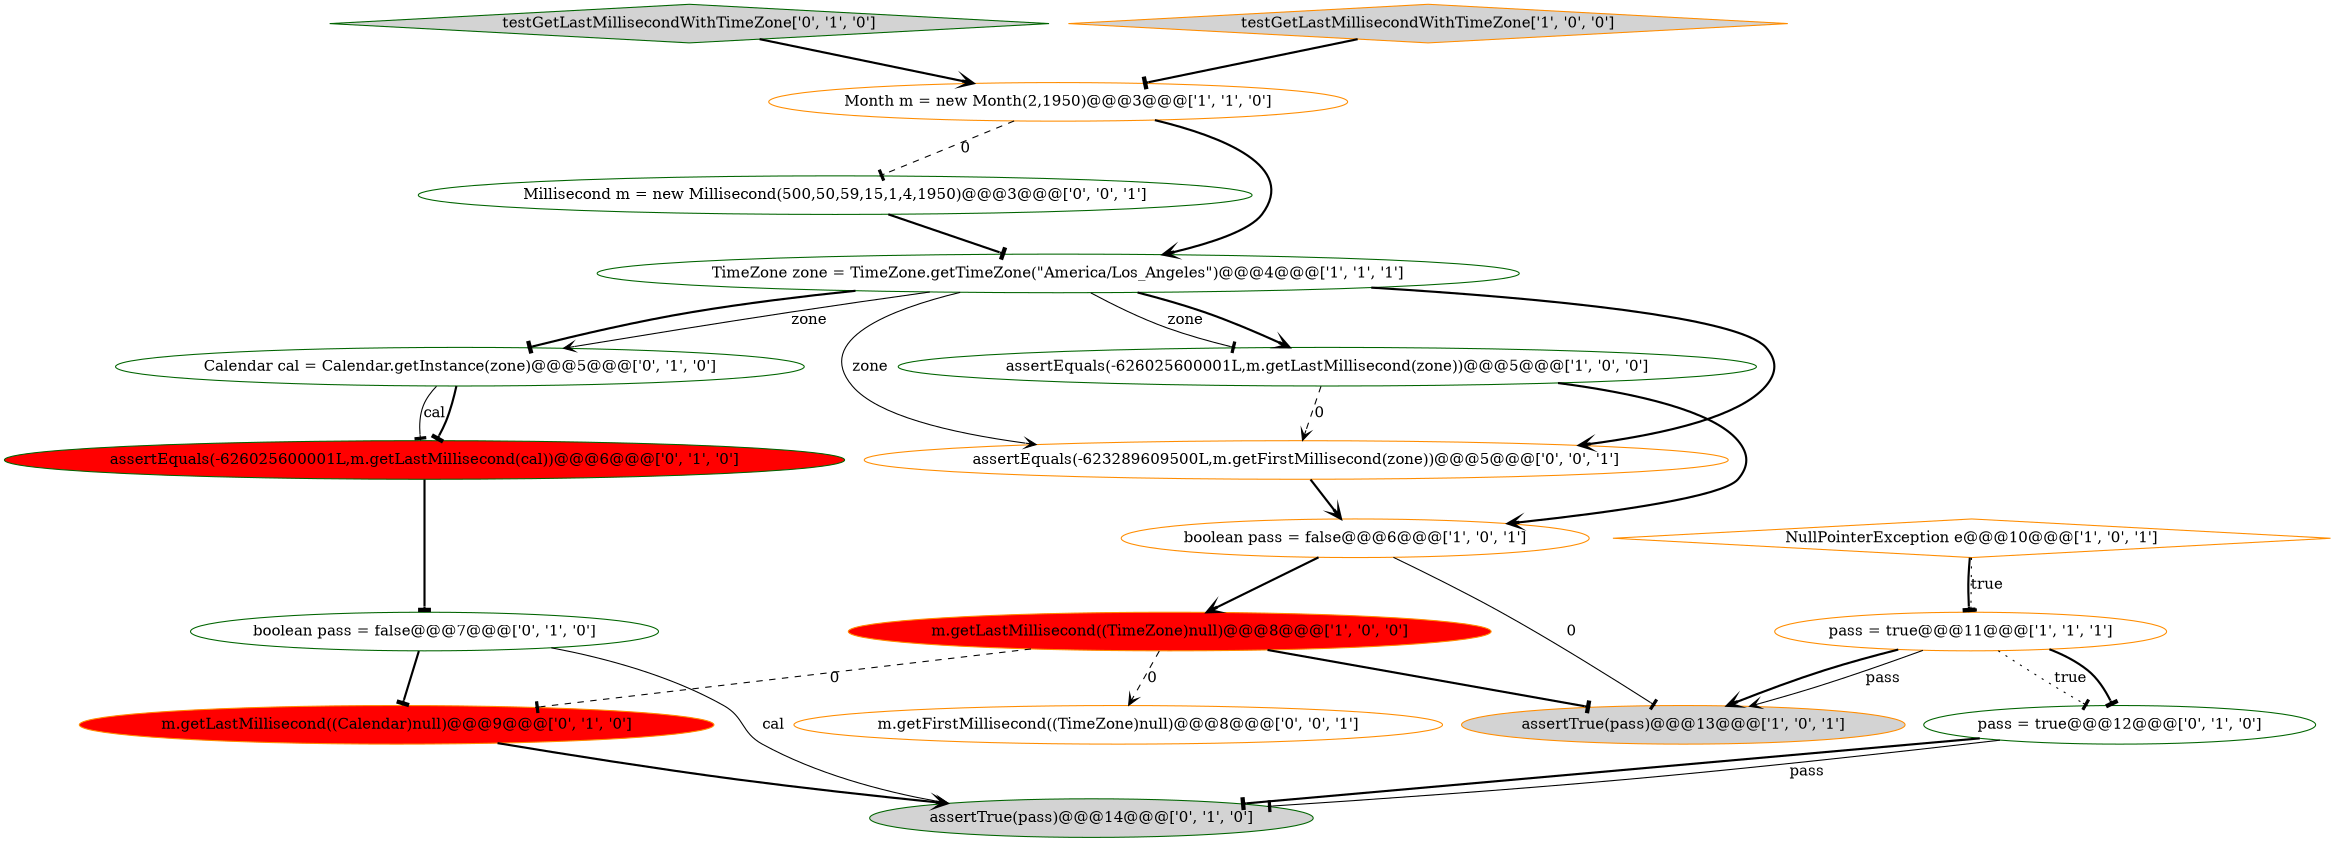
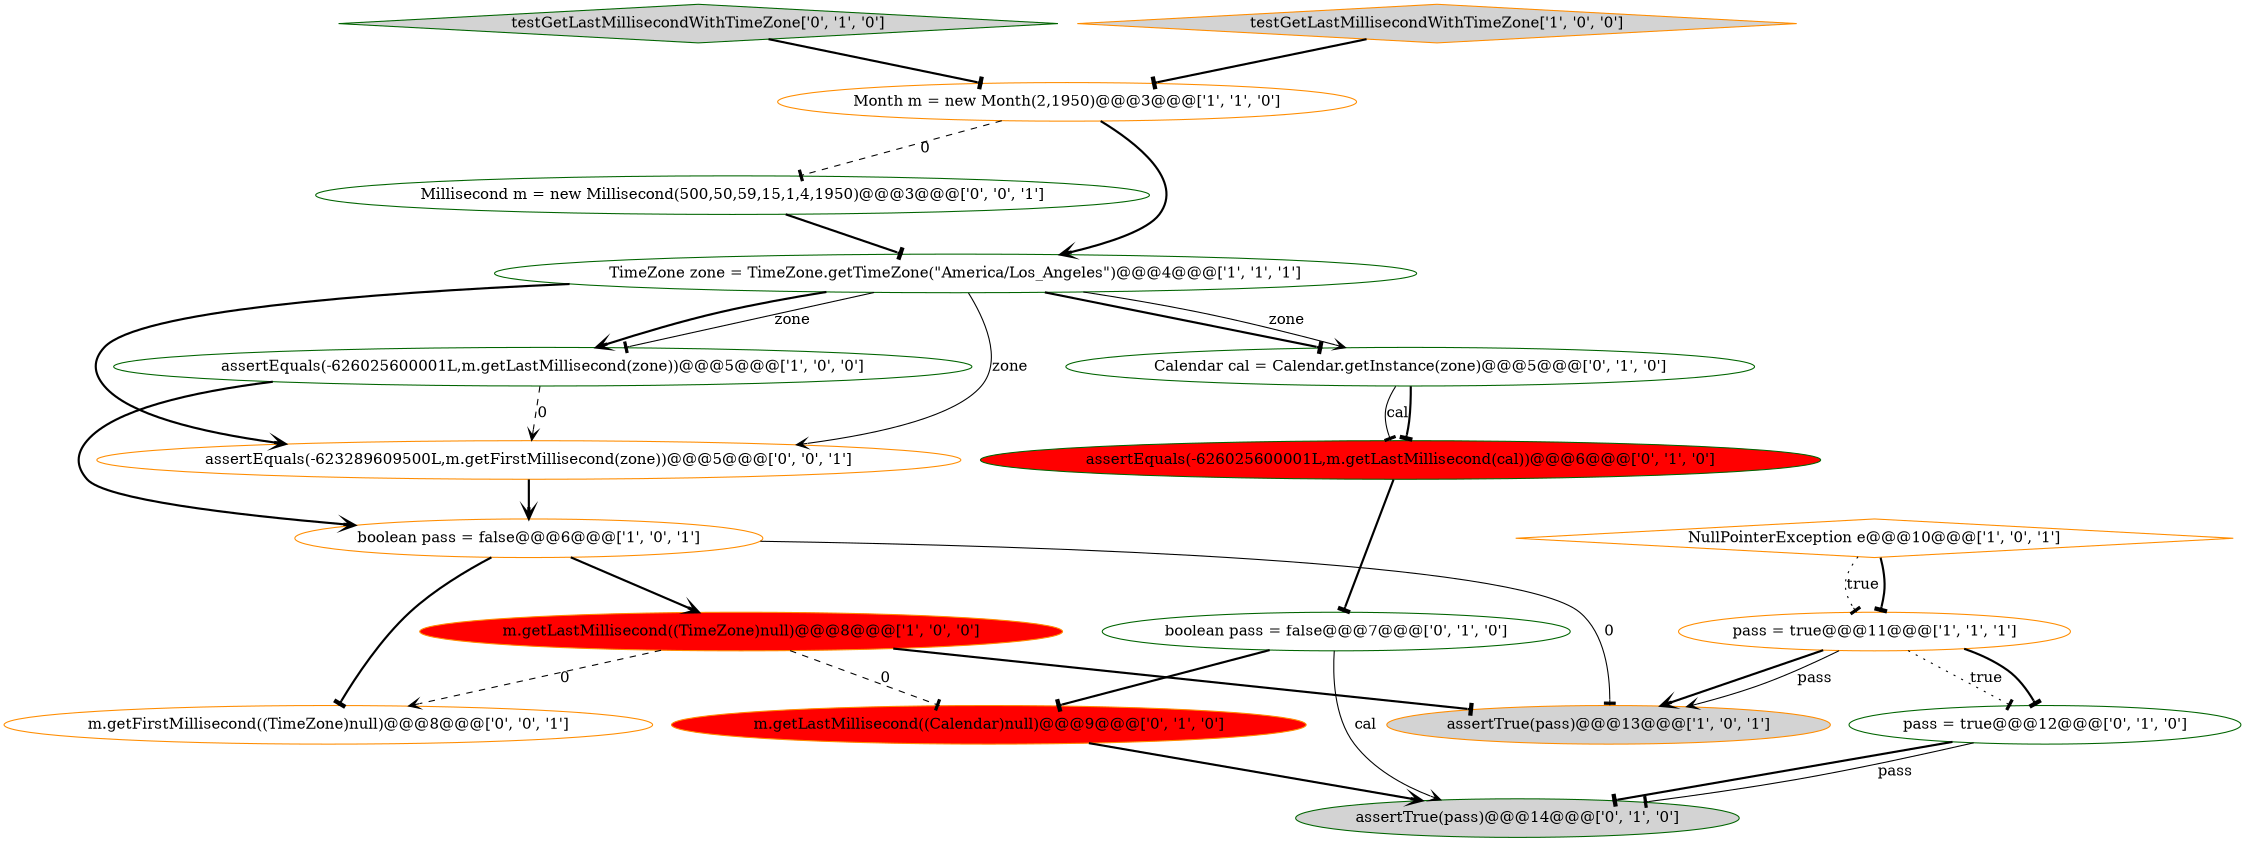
(861, 60) -> (873, 61)
none -> (405, 617)
